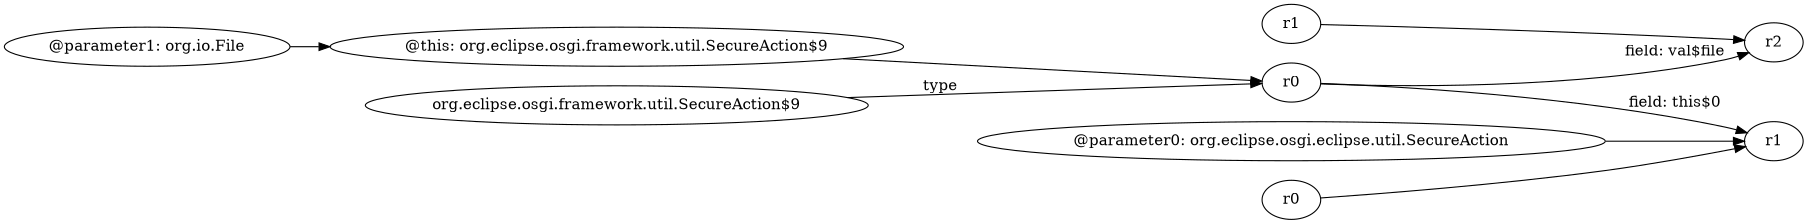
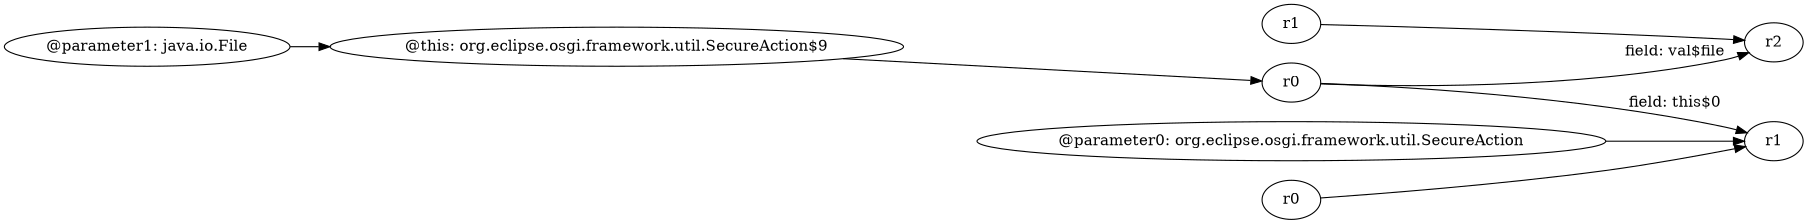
(147, 47) -> (147, 47)
(617, 105) -> none
(1291, 141) -> (1291, 141)
